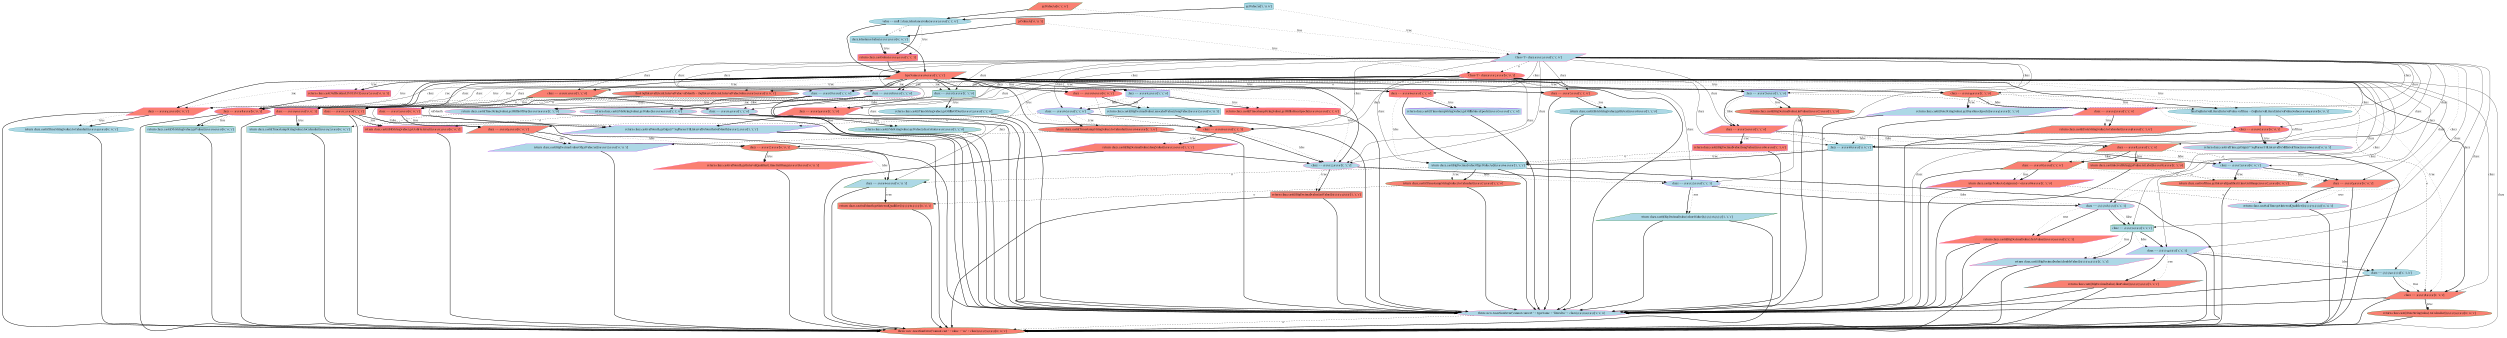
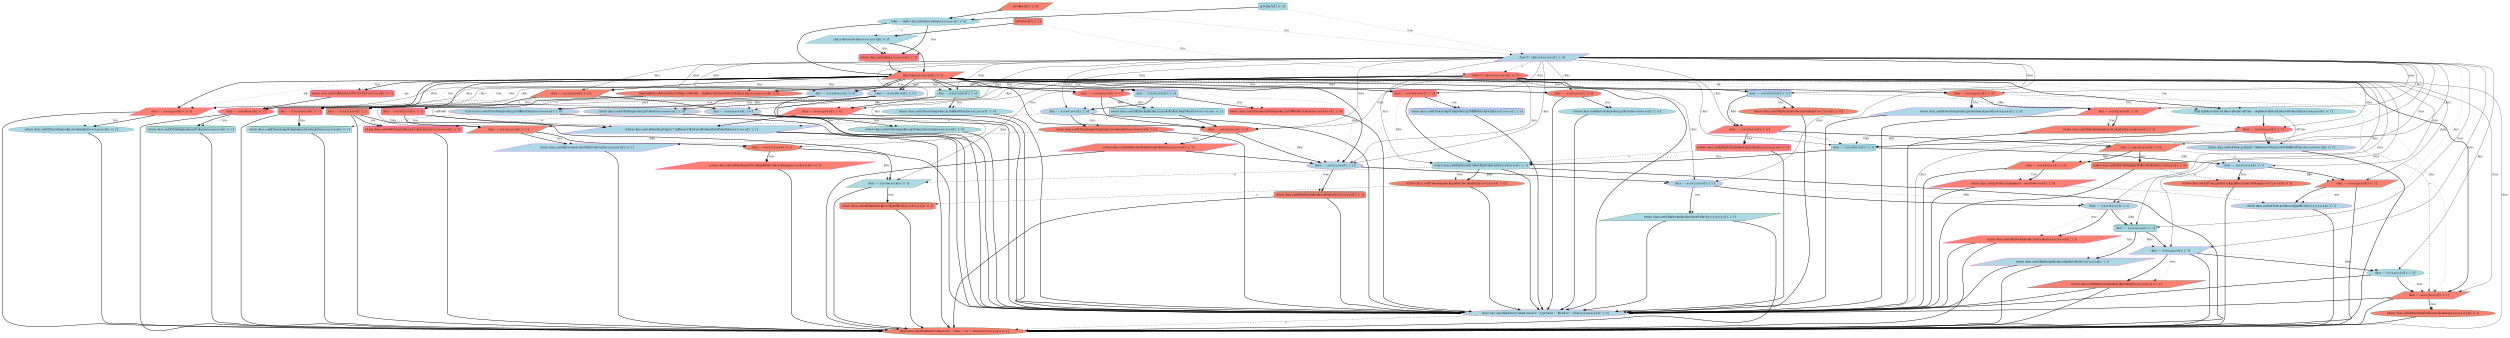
(880, 40) -> (862, 40)
(1333, 85) -> (1332, 85)
(1141, 121) -> (1145, 121)
